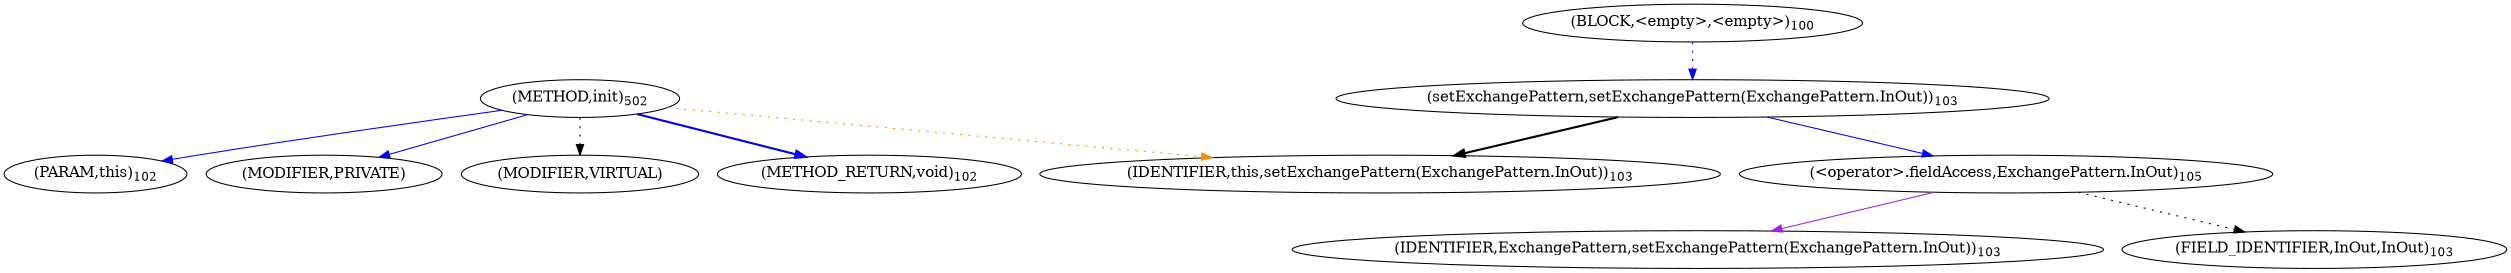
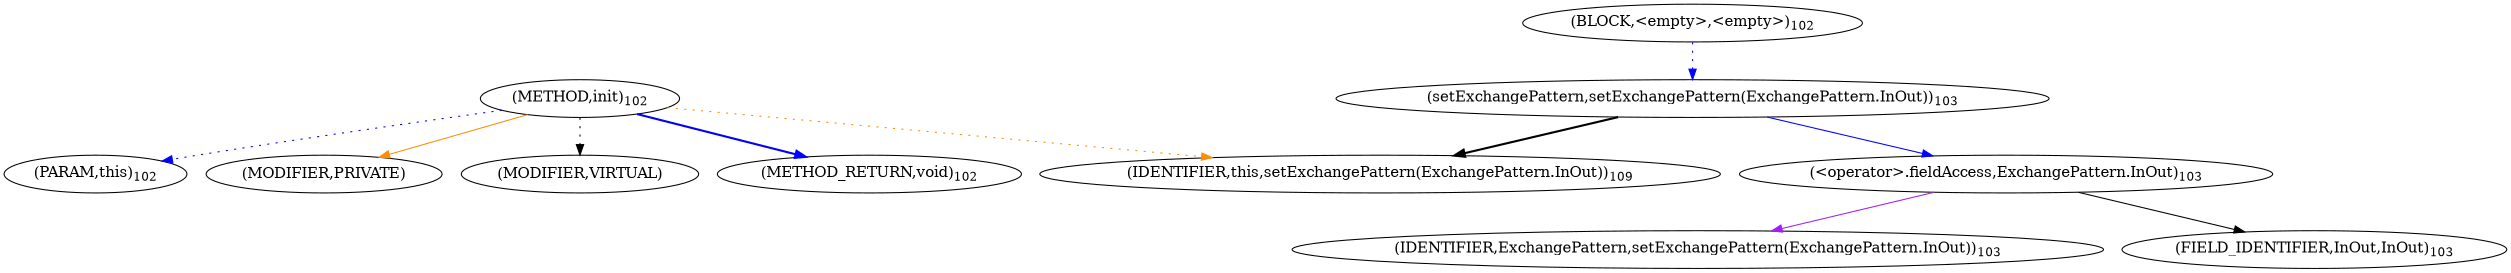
(1803, 21) -> (1803, 21)
(636, 97) -> (636, 97)
(337, 134) -> (337, 134)
(459, 134) -> (459, 134)
(1621, 172) -> (1621, 172)
(2191, 172) -> (2191, 172)
(2156, 211) -> (2156, 211)
